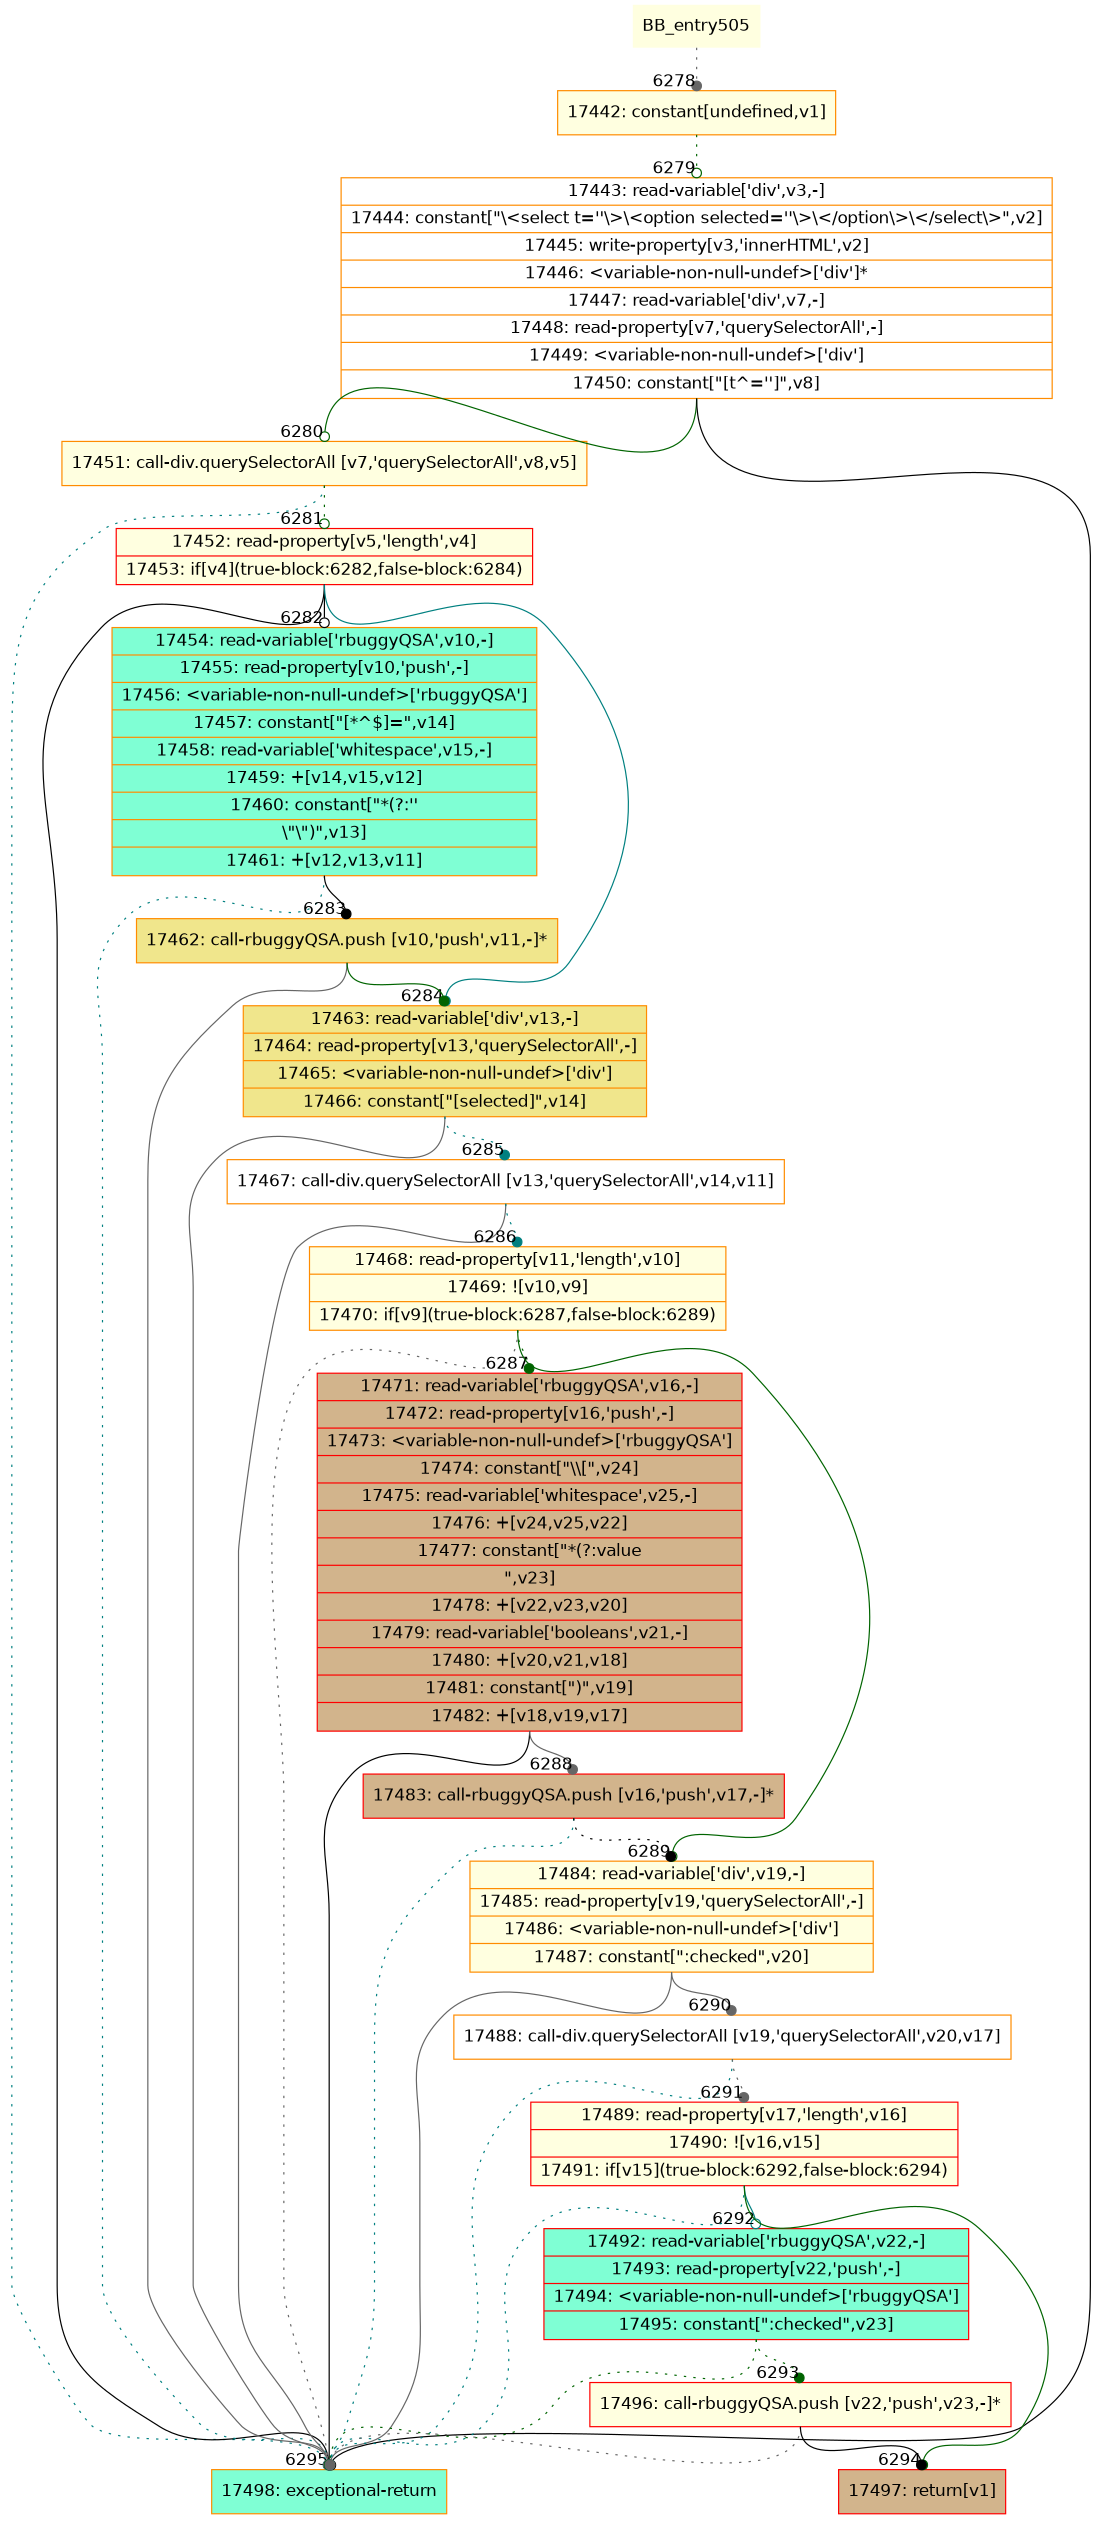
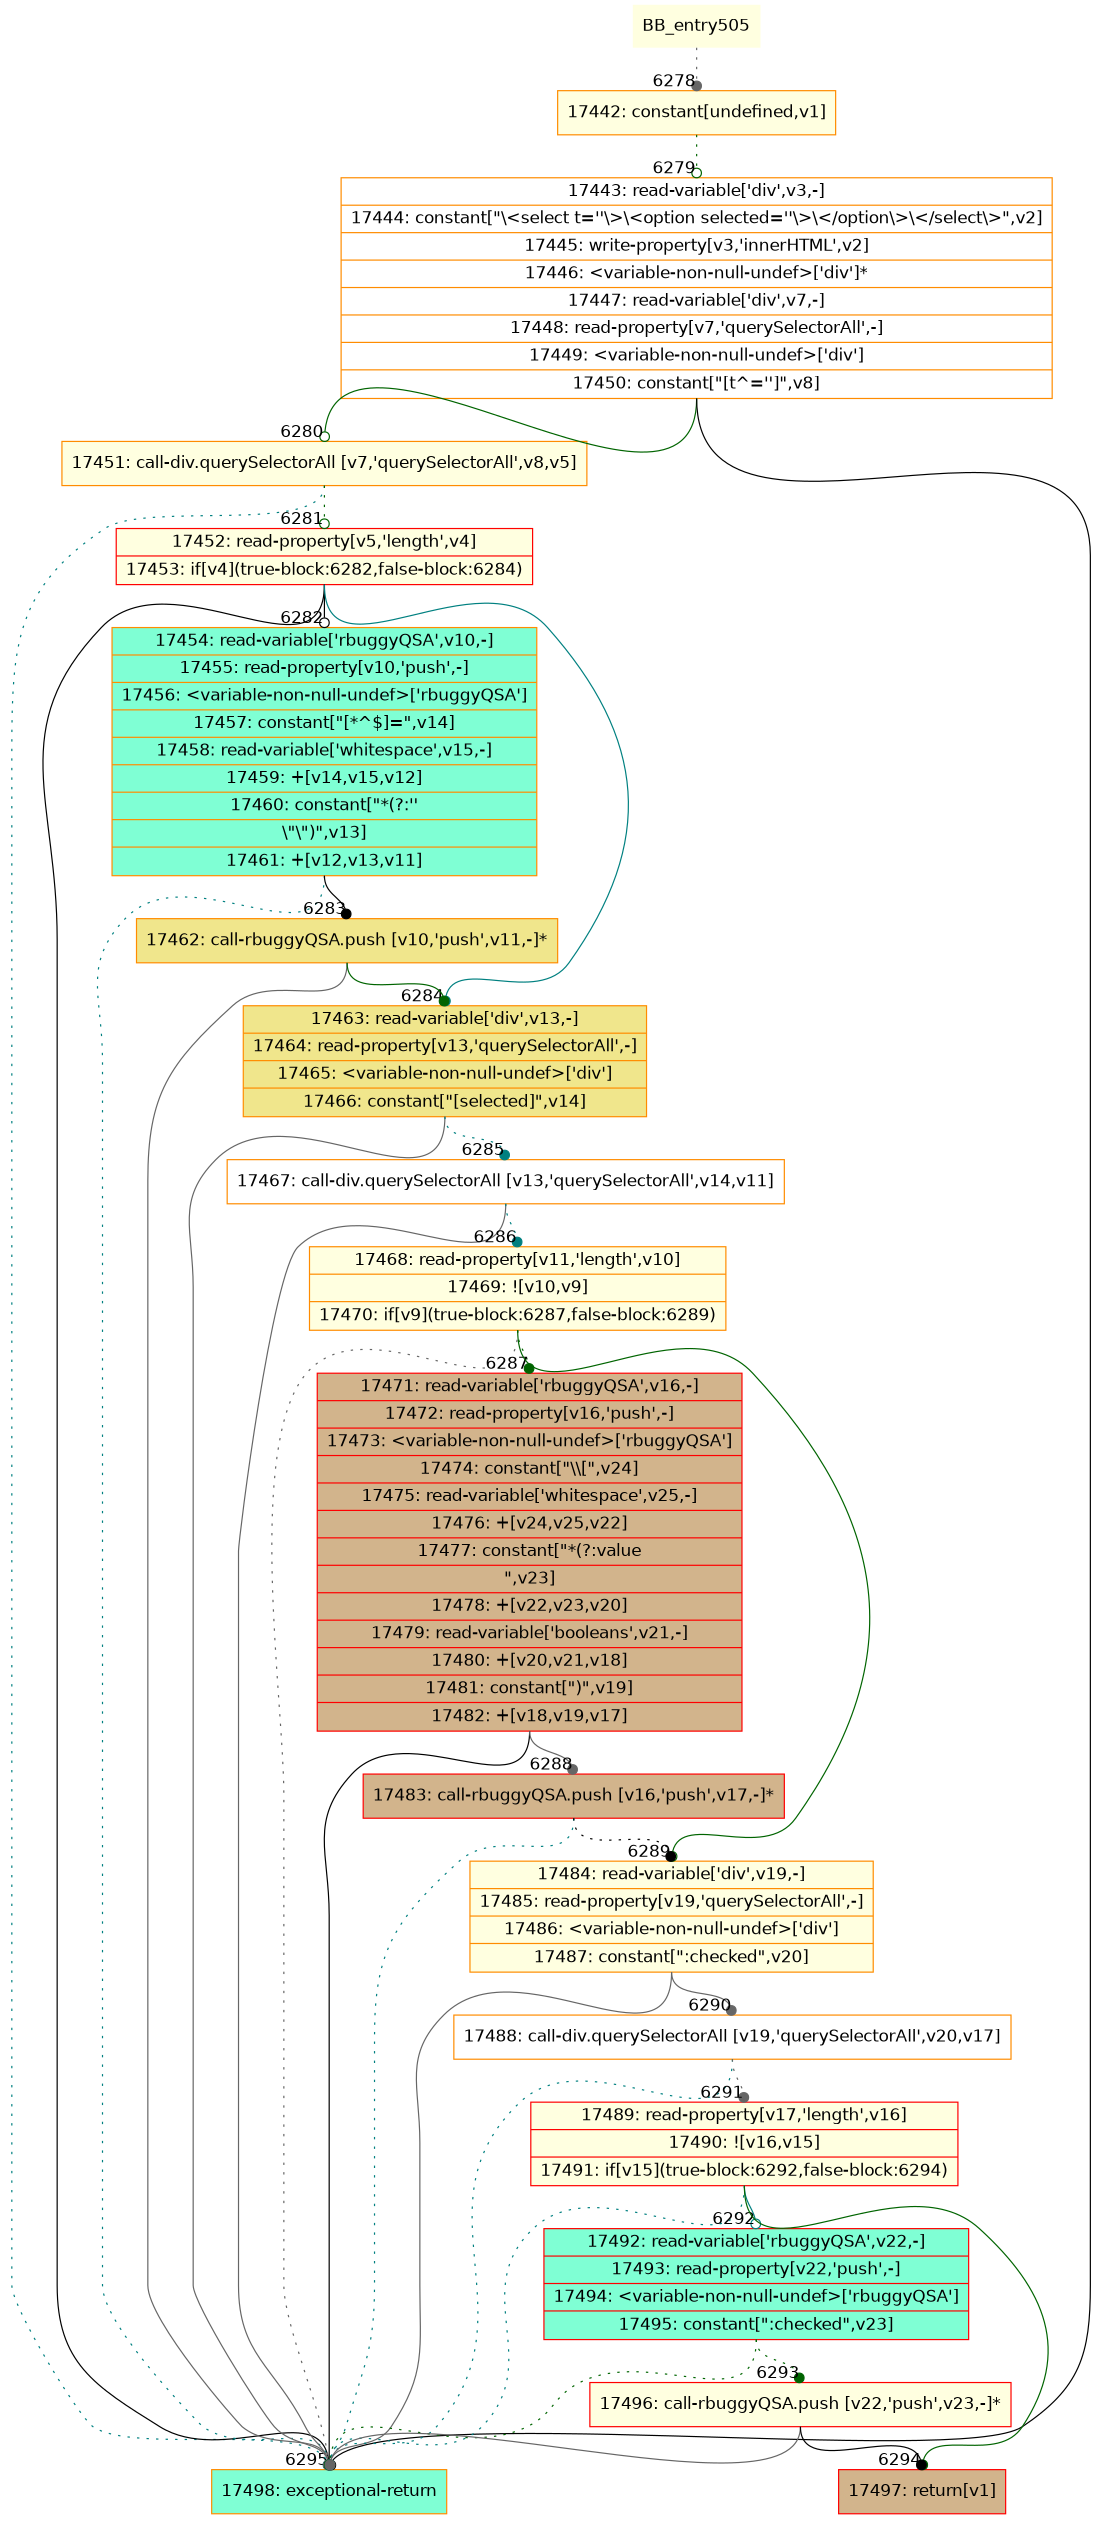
(569, 2449) -> (569, 2449)
